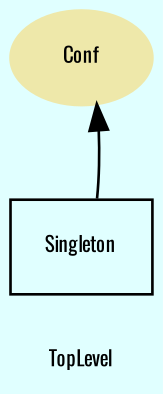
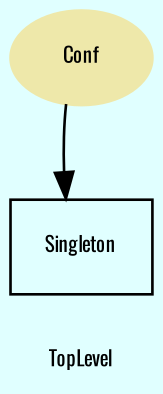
(99, 165) -> (64, 138)
